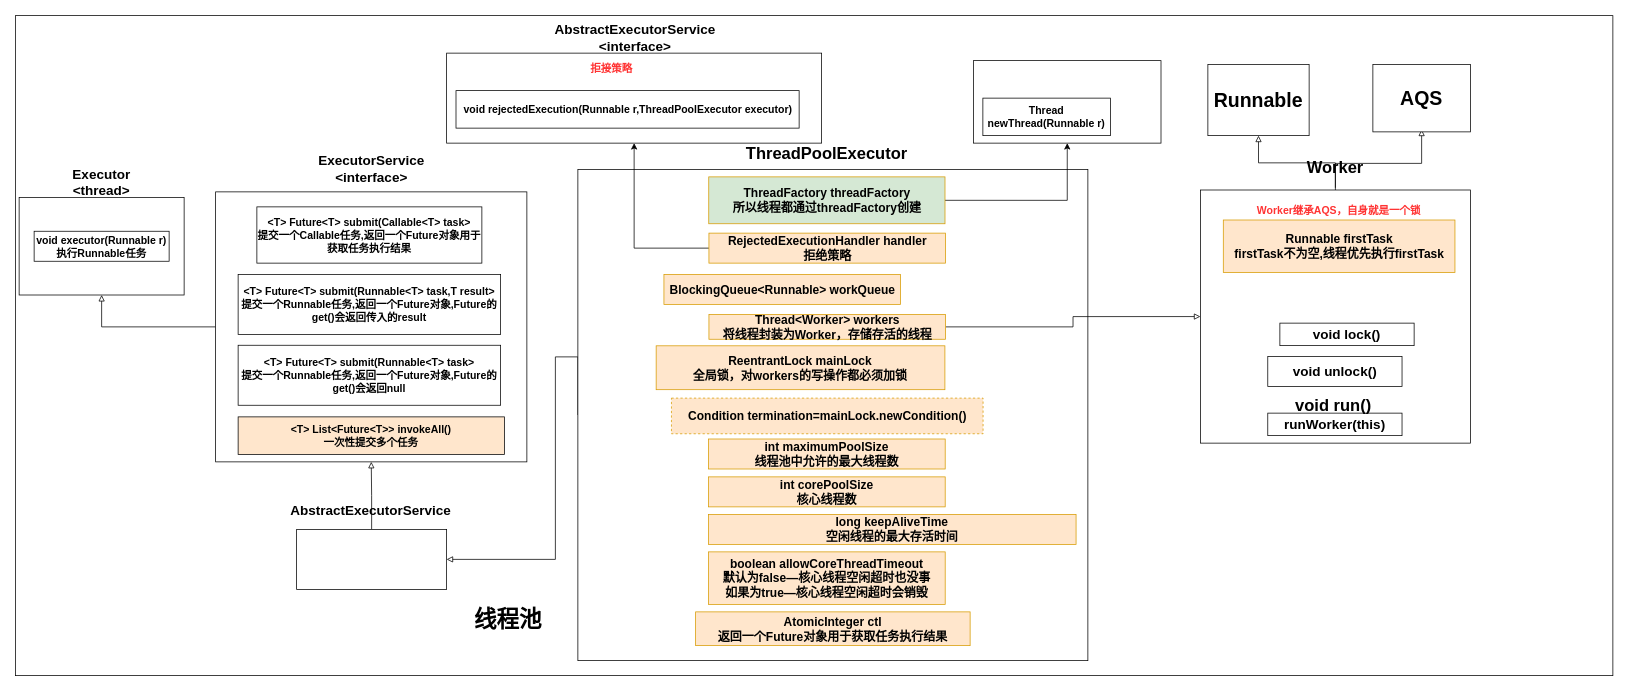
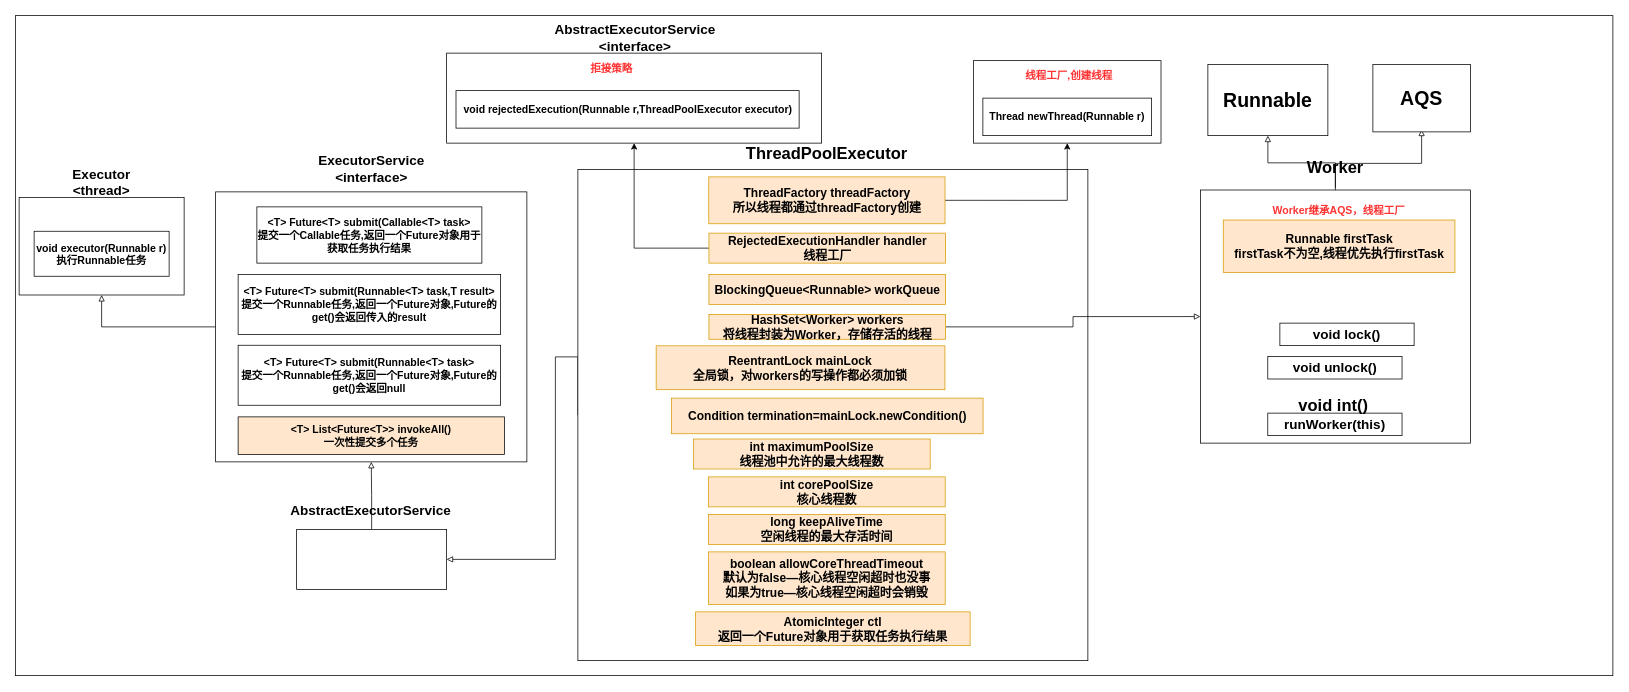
none -> (1069, 75)
(1259, 100) -> (1268, 100)
(1047, 117) -> (1067, 117)
(827, 200) -> (827, 200)
(1339, 210) -> (1339, 210)
(102, 246) -> (102, 254)
(828, 248) -> (828, 248)
(782, 289) -> (827, 289)
(828, 327) -> (828, 327)
(1335, 371) -> (1335, 368)
(1334, 405) -> (1334, 405)
(827, 416) -> (827, 416)
(827, 454) -> (812, 454)
(892, 529) -> (827, 529)
(508, 619) -> none
